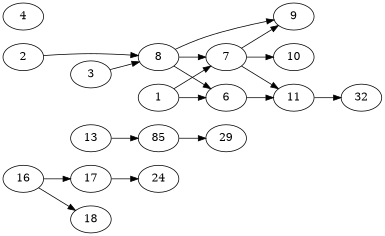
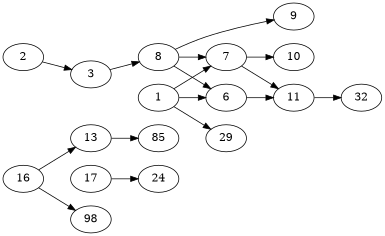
(23, 17) -> none
(257, 39) -> none
(87, 54) -> (53, 65)
(189, 138) -> (189, 116)
(53, 179) -> (54, 161)
(91, 219) -> (91, 219)
